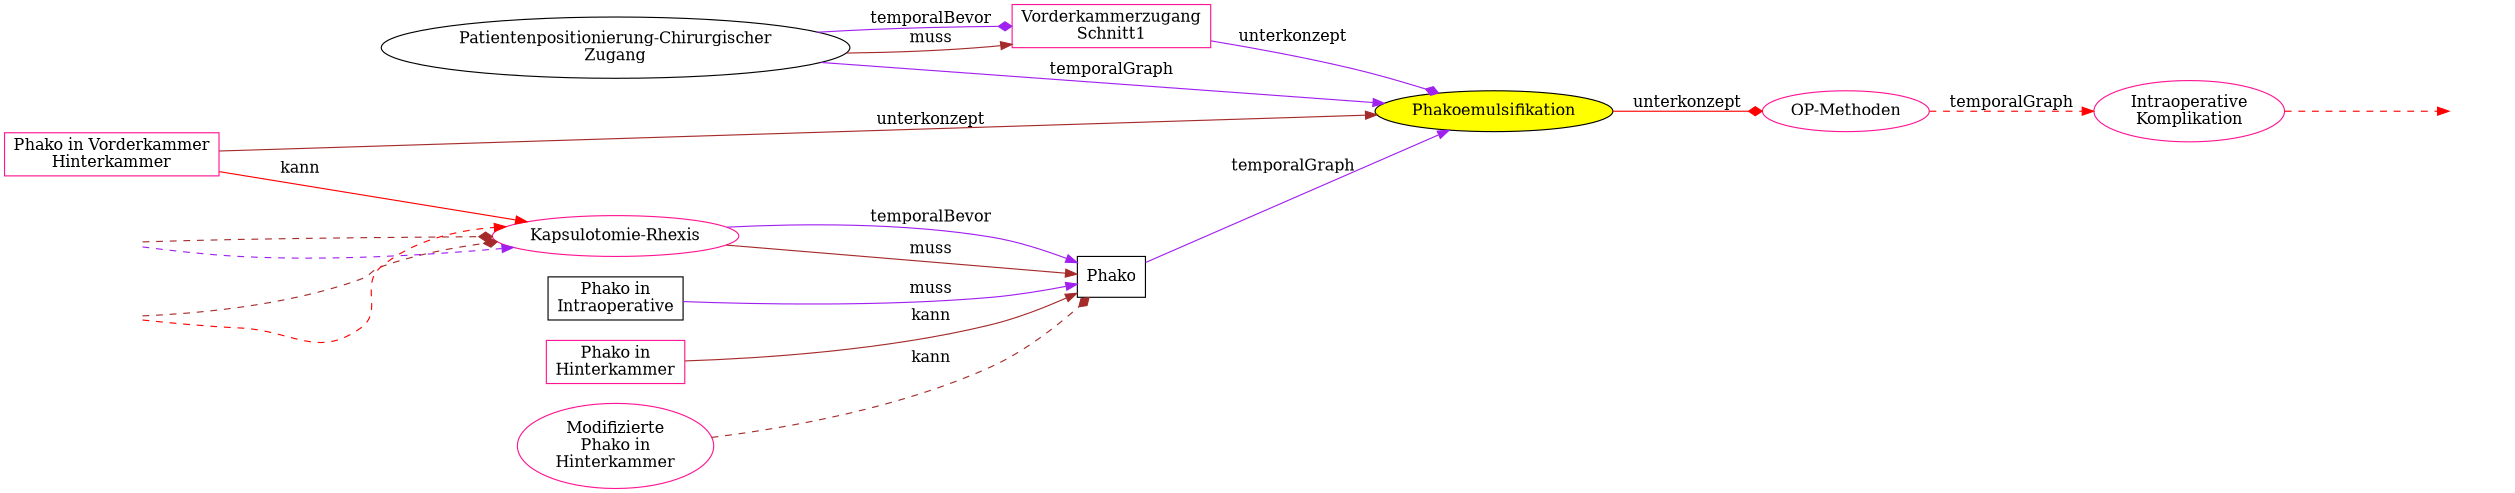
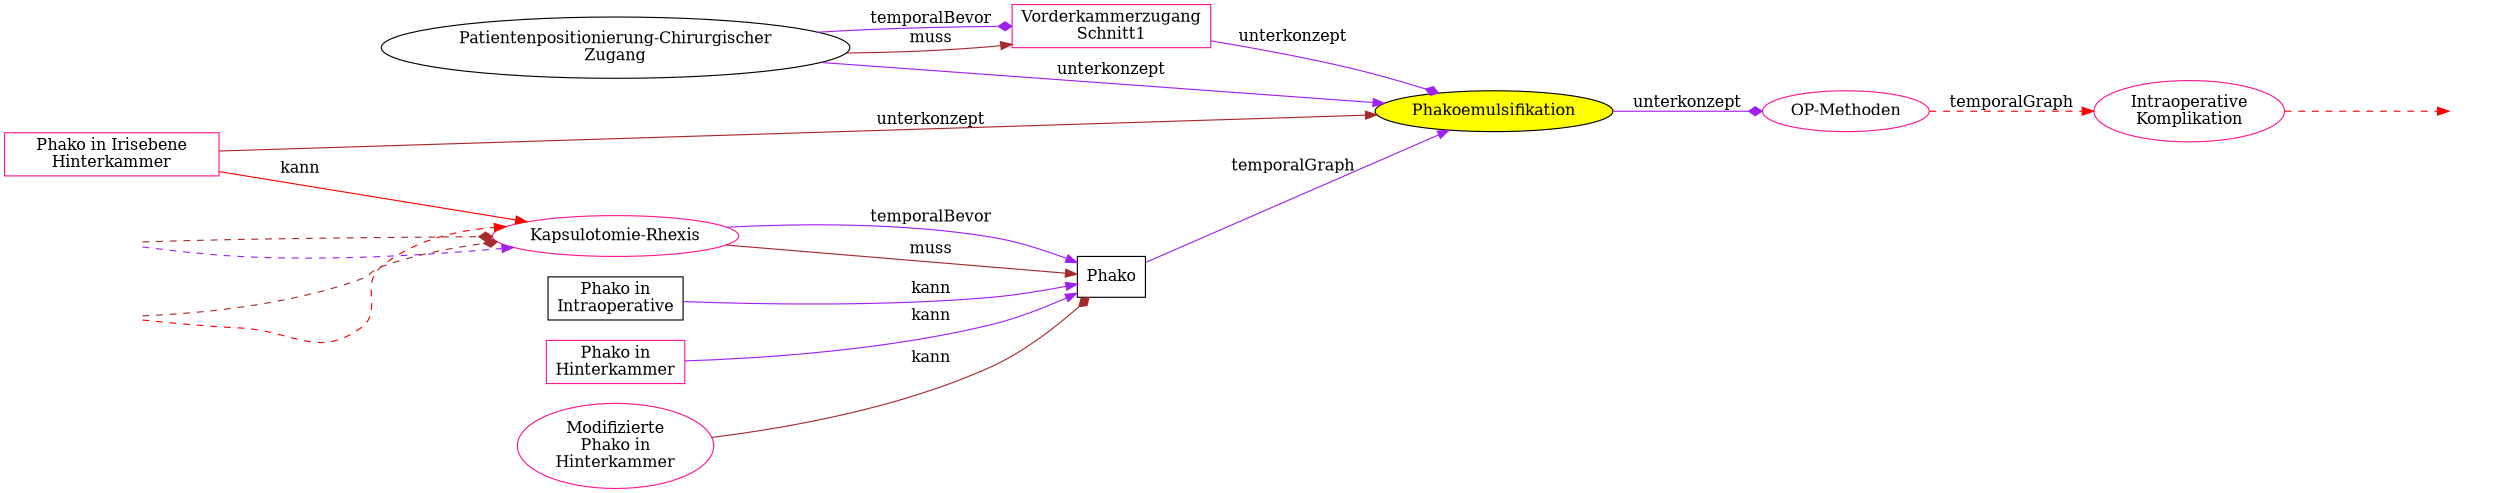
(1111, 70) -> (1111, 70)
(1681, 111) -> (1681, 111)
(112, 154) -> (112, 154)
(931, 289) -> (931, 289)
(879, 345) -> (879, 345)
(905, 398) -> (905, 398)
